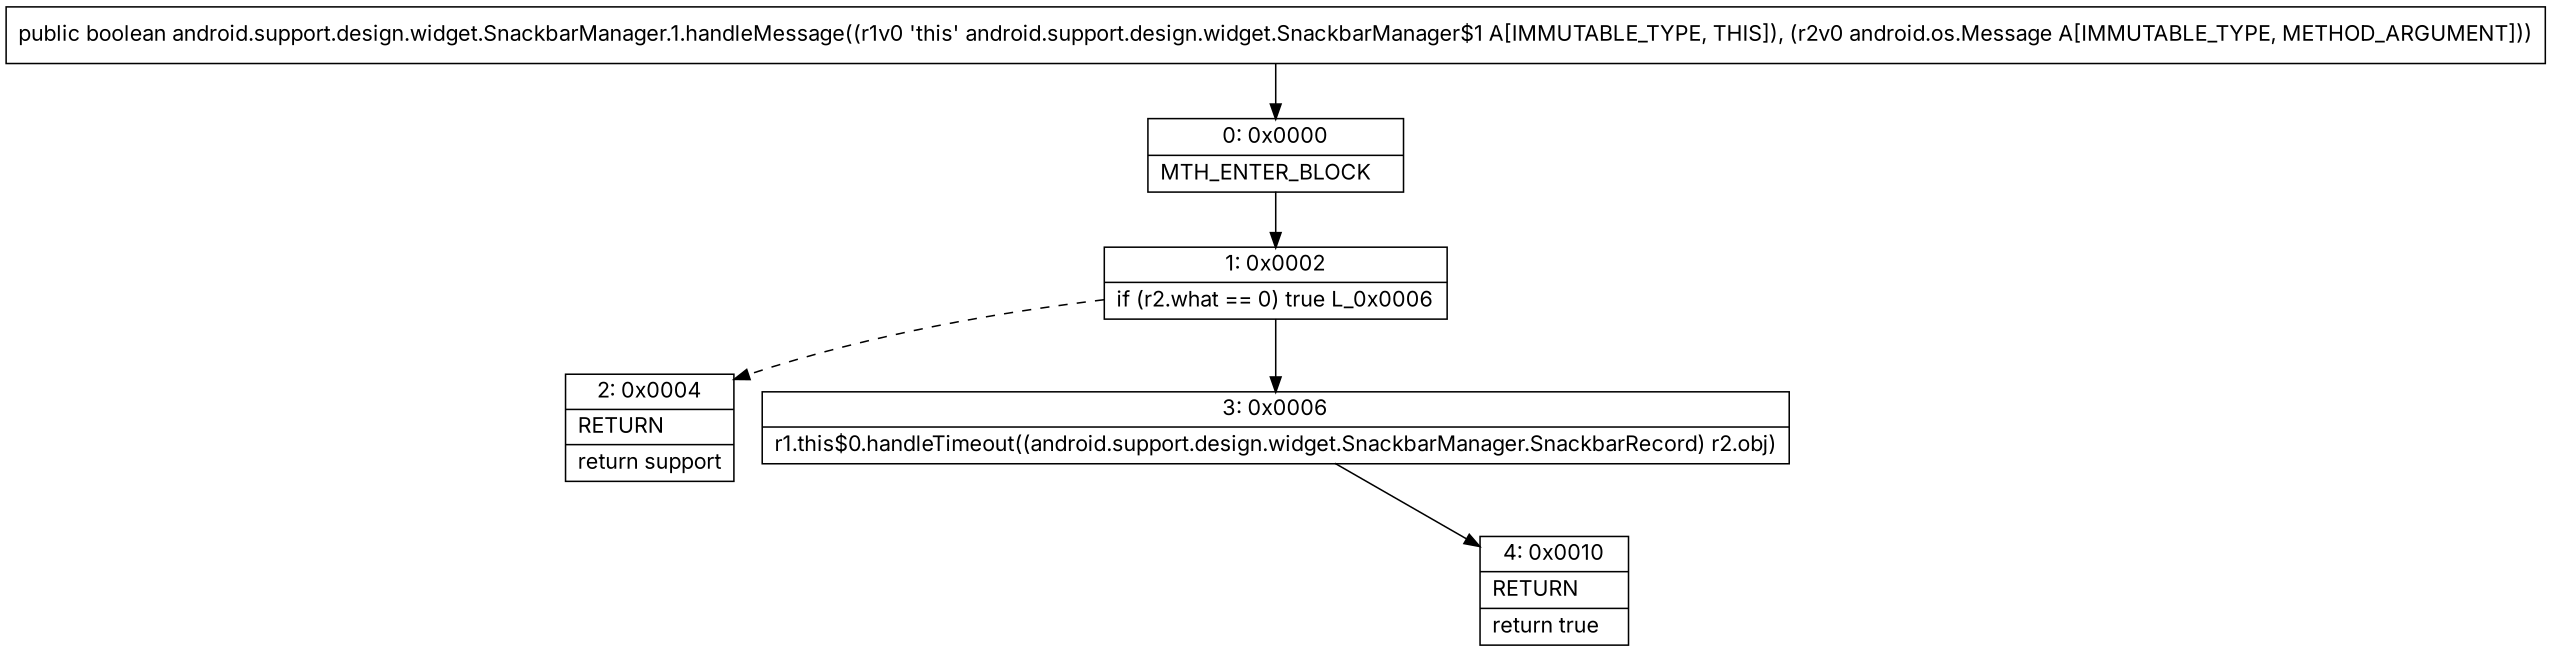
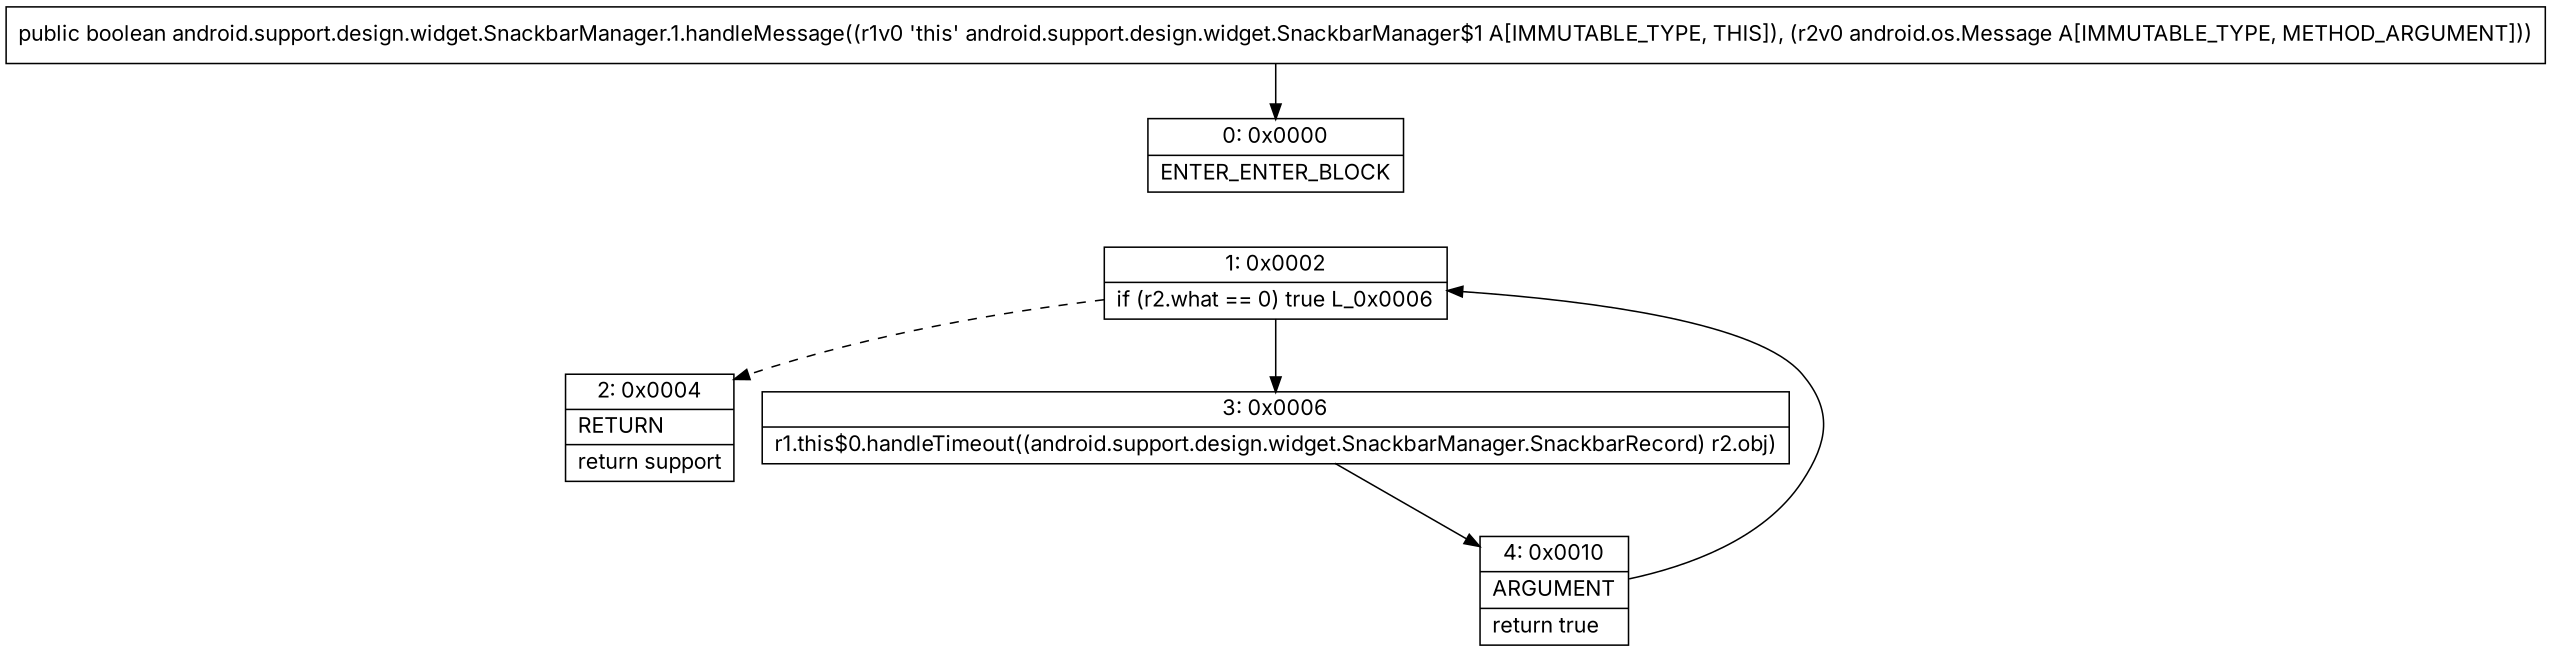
(1267, 173) -> (1276, 173)
(1276, 212) -> (1789, 363)
(1536, 589) -> (1554, 589)
